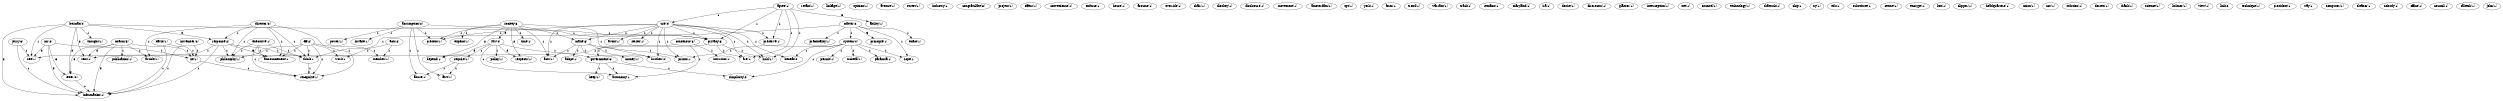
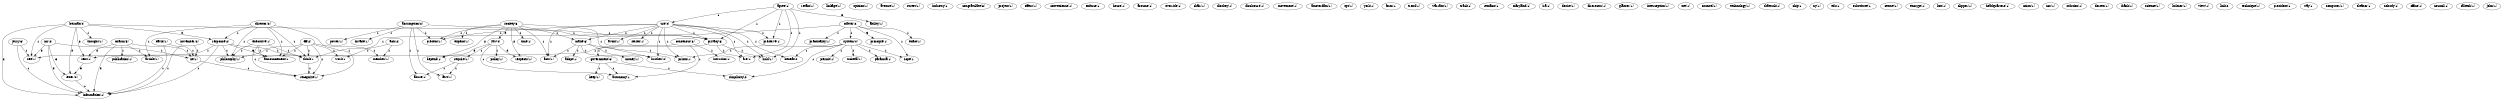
(84, 48) -> (80, 68)
(543, 51) -> none
